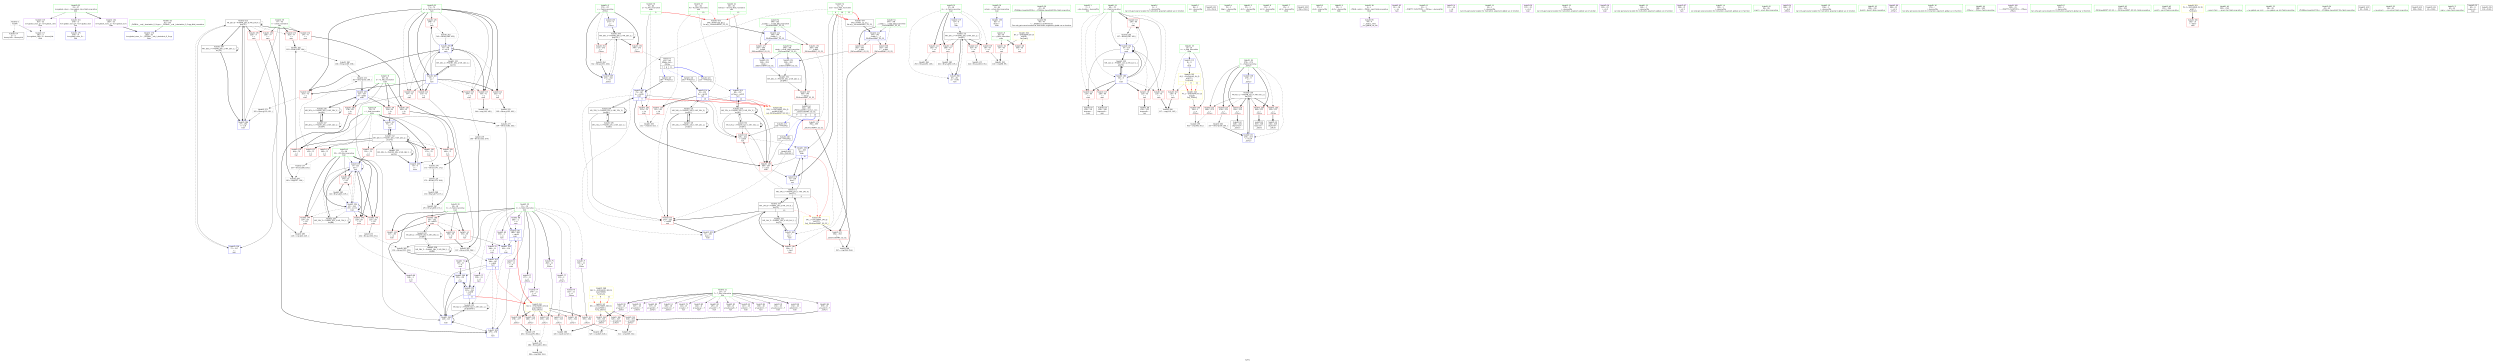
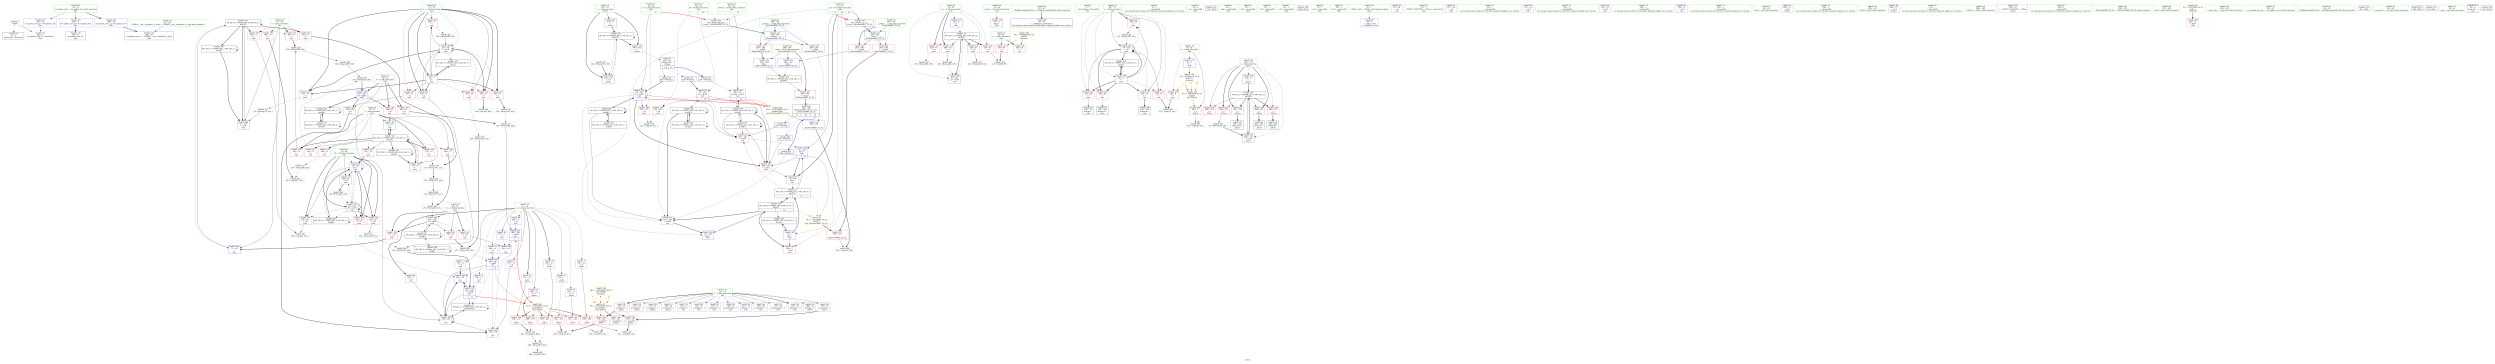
(601, 49) -> none
none -> (1100, 63)
(678, 101) -> (678, 101)
none -> (314, 247)
none -> (810, 307)
